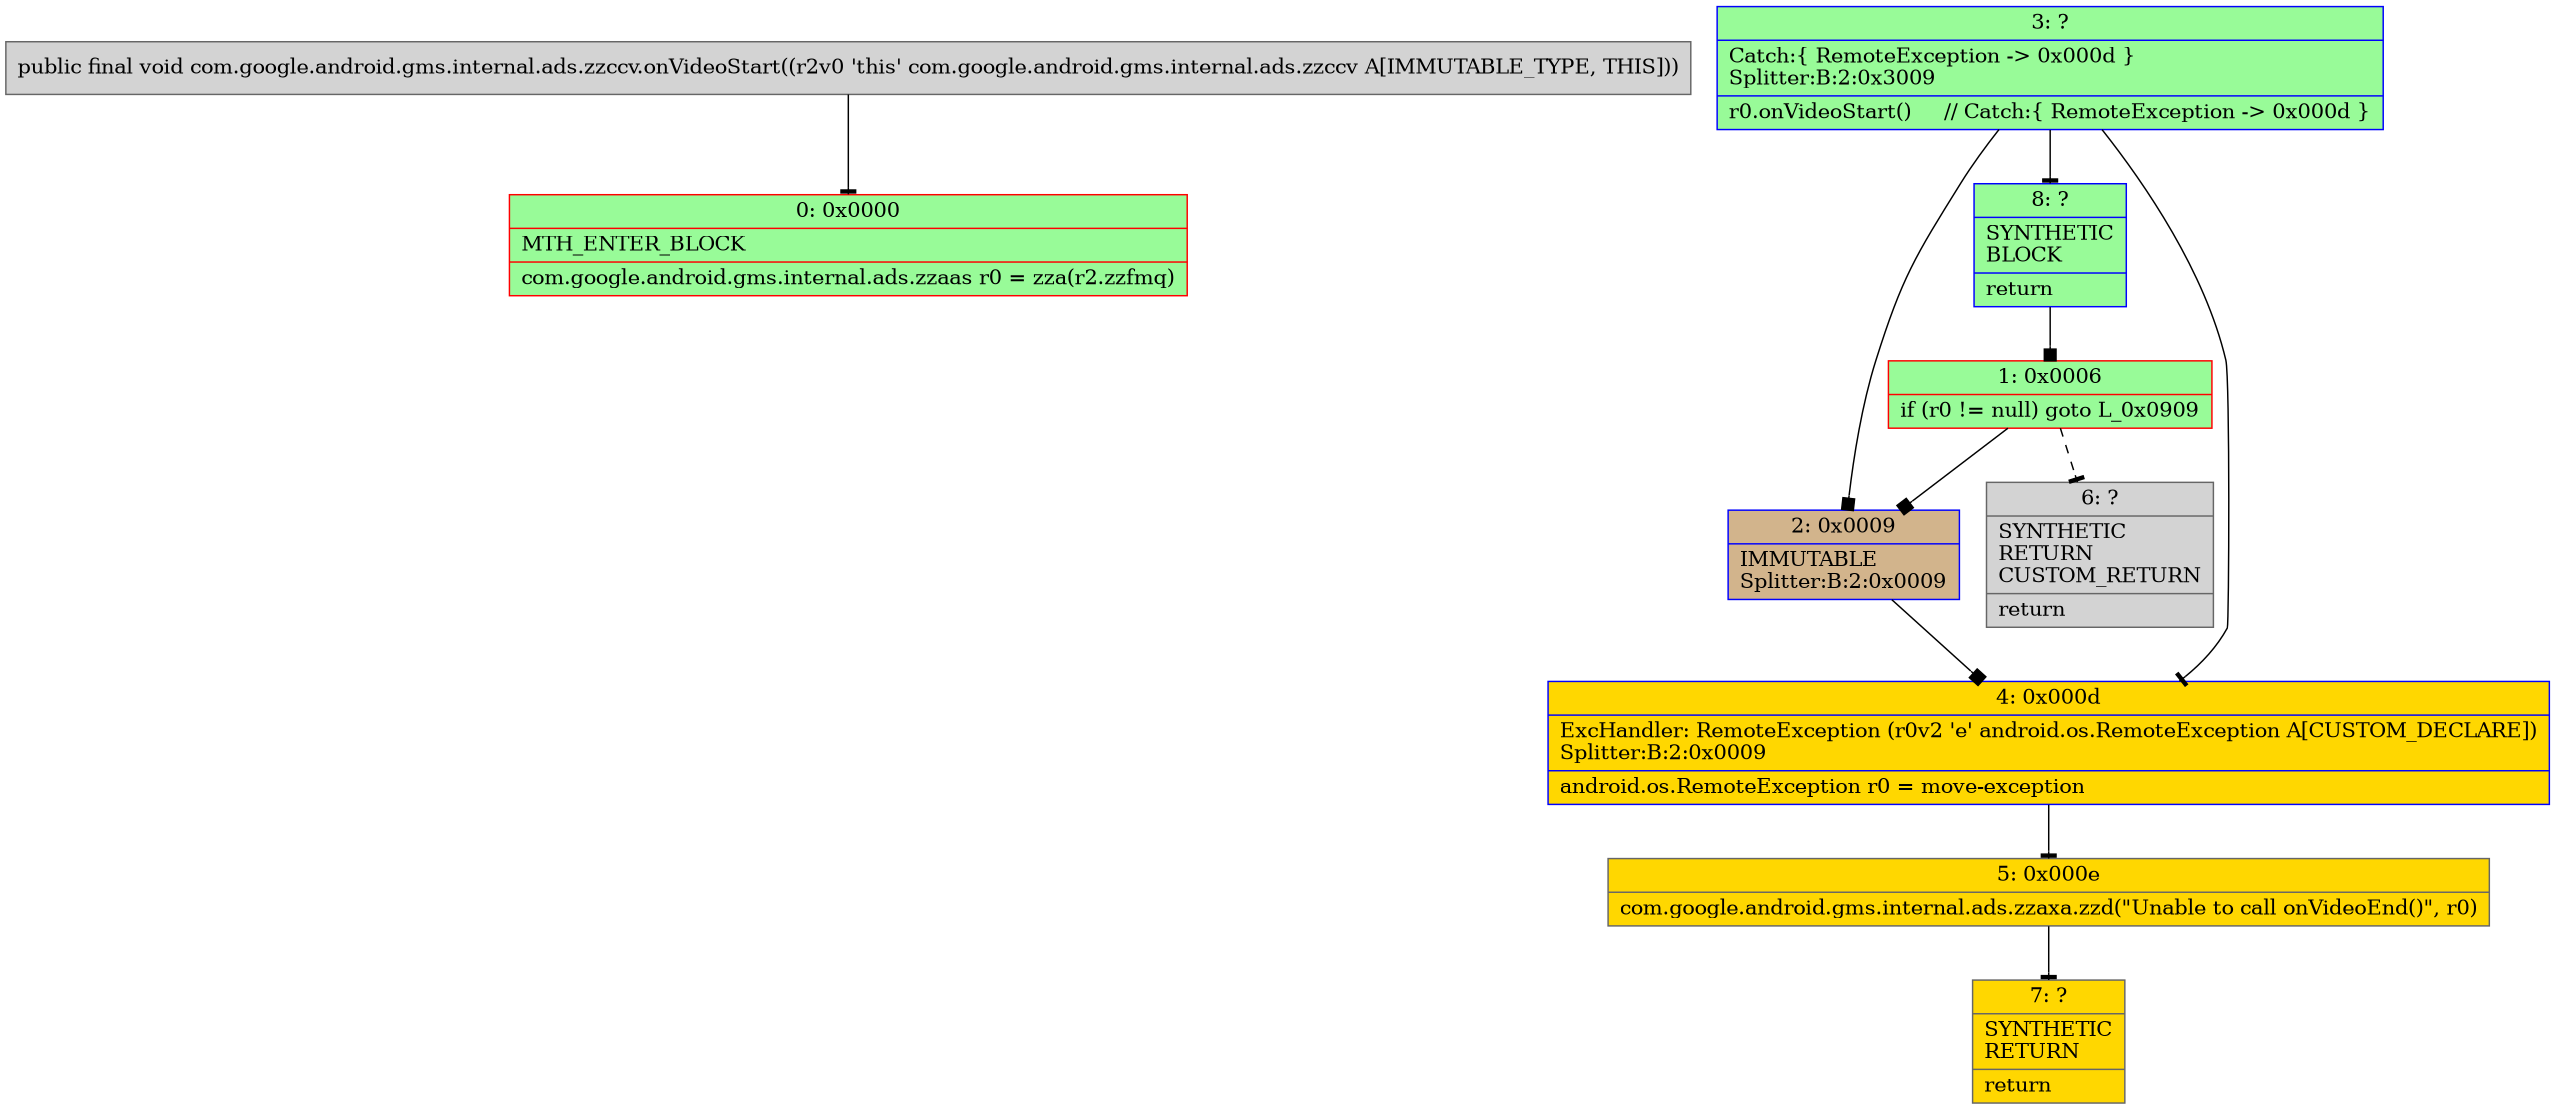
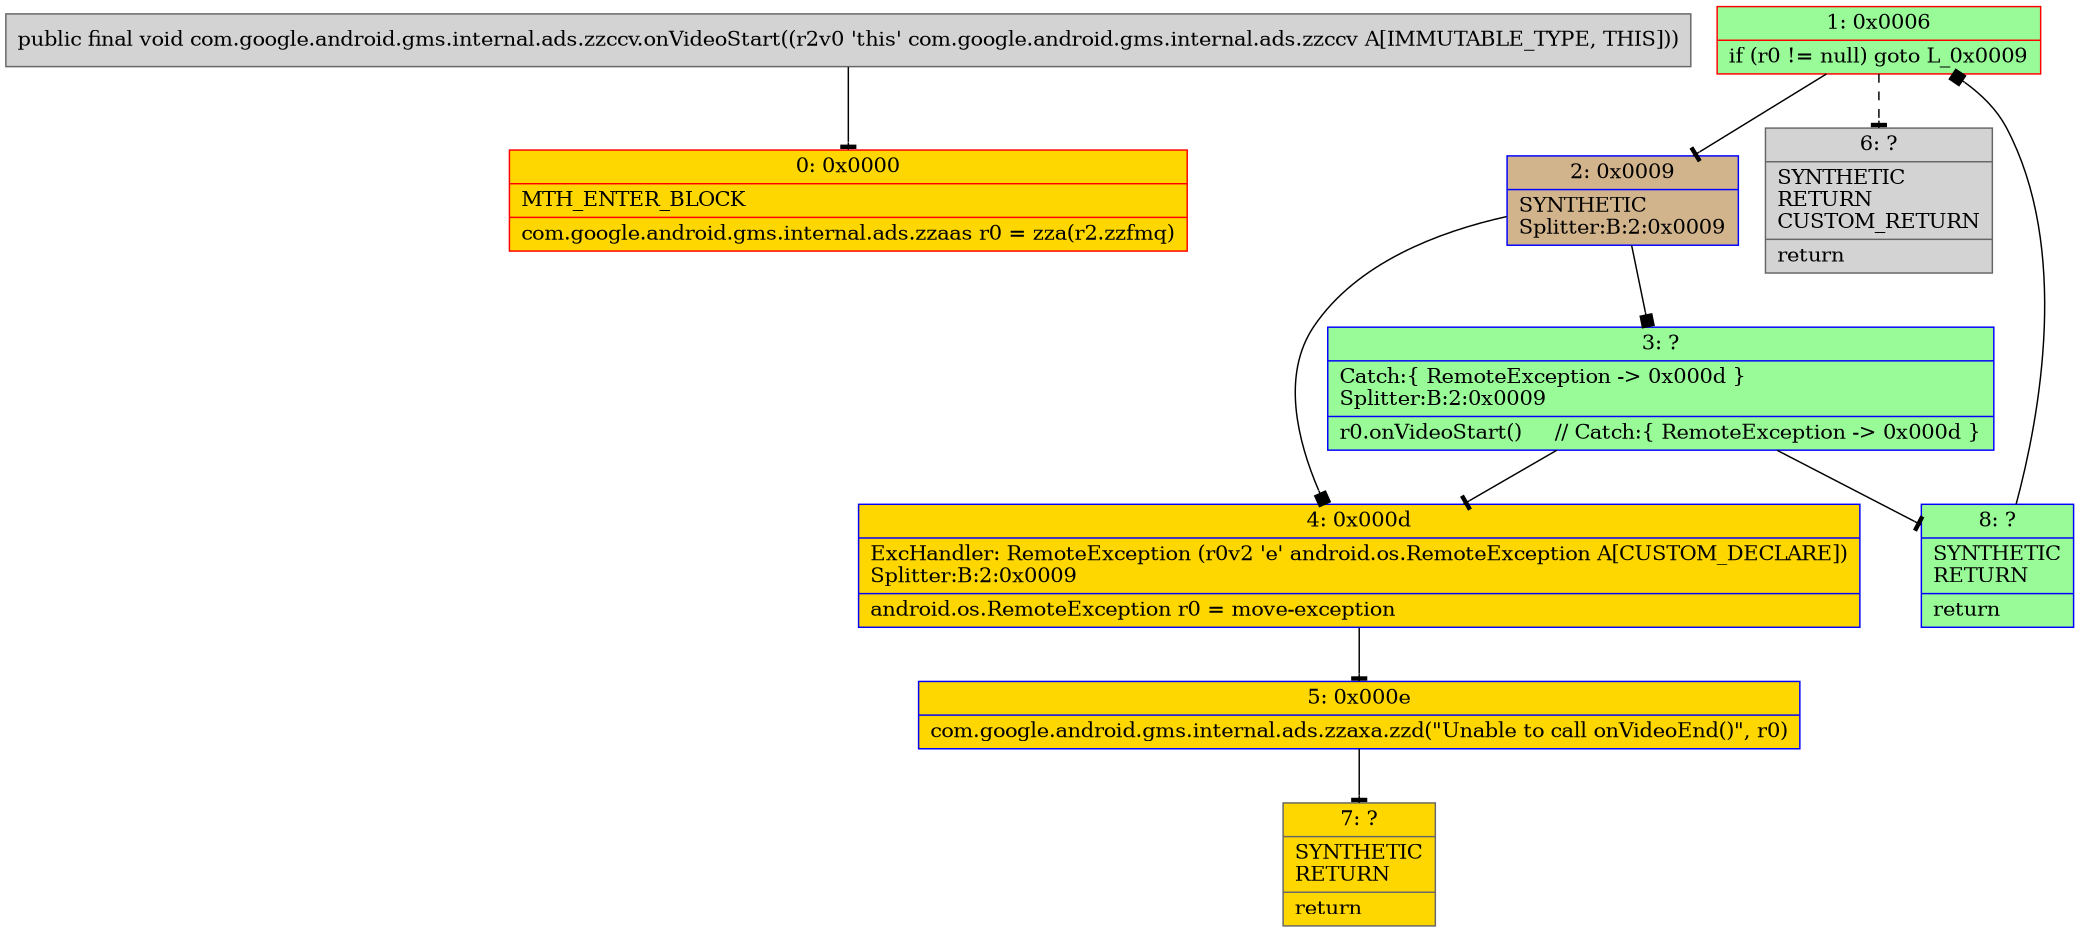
(1833, 78) -> (1443, 399)
(848, 245) -> (848, 201)
(2024, 255) -> (1981, 576)
(1897, 301) -> (1639, 279)
(2050, 411) -> (1879, 56)
(1960, 465) -> (1763, 113)
(1809, 560) -> (1583, 206)
(2049, 892) -> (1359, 715)
